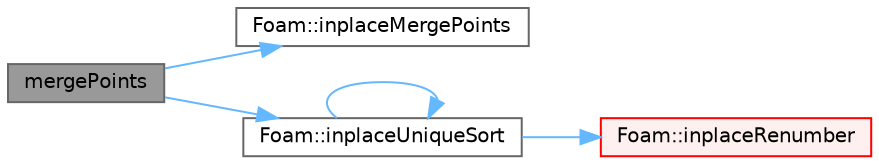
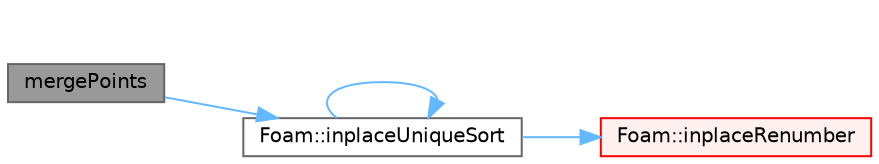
(383, 27) -> none
